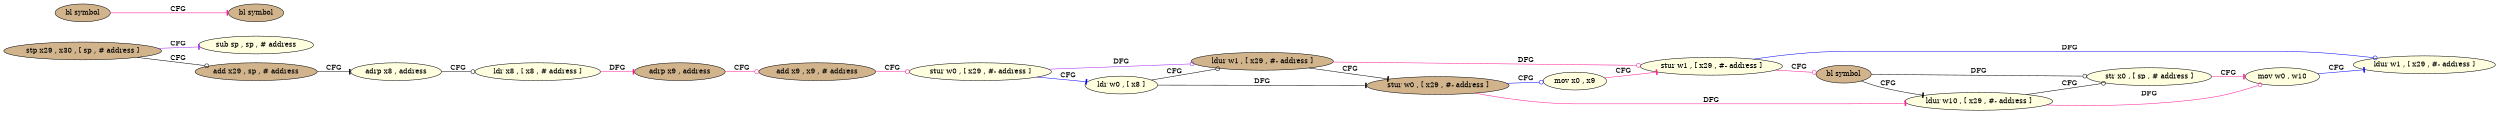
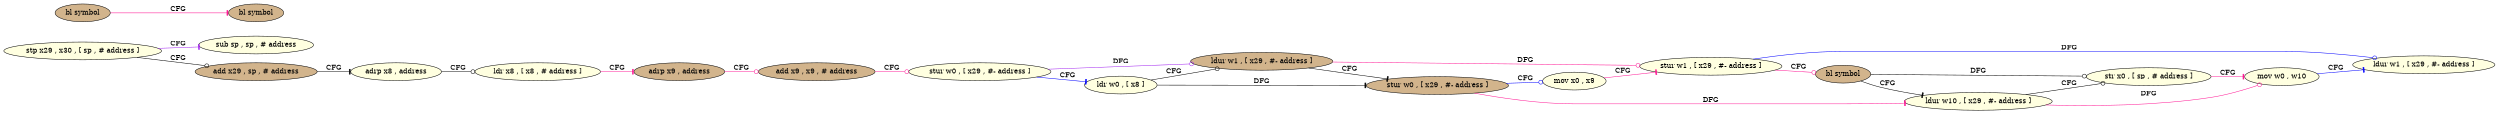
(83, 51) -> (83, 51)
(617, 68) -> (617, 68)
